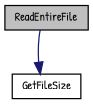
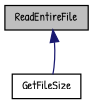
(38, 46) -> (55, 58)
